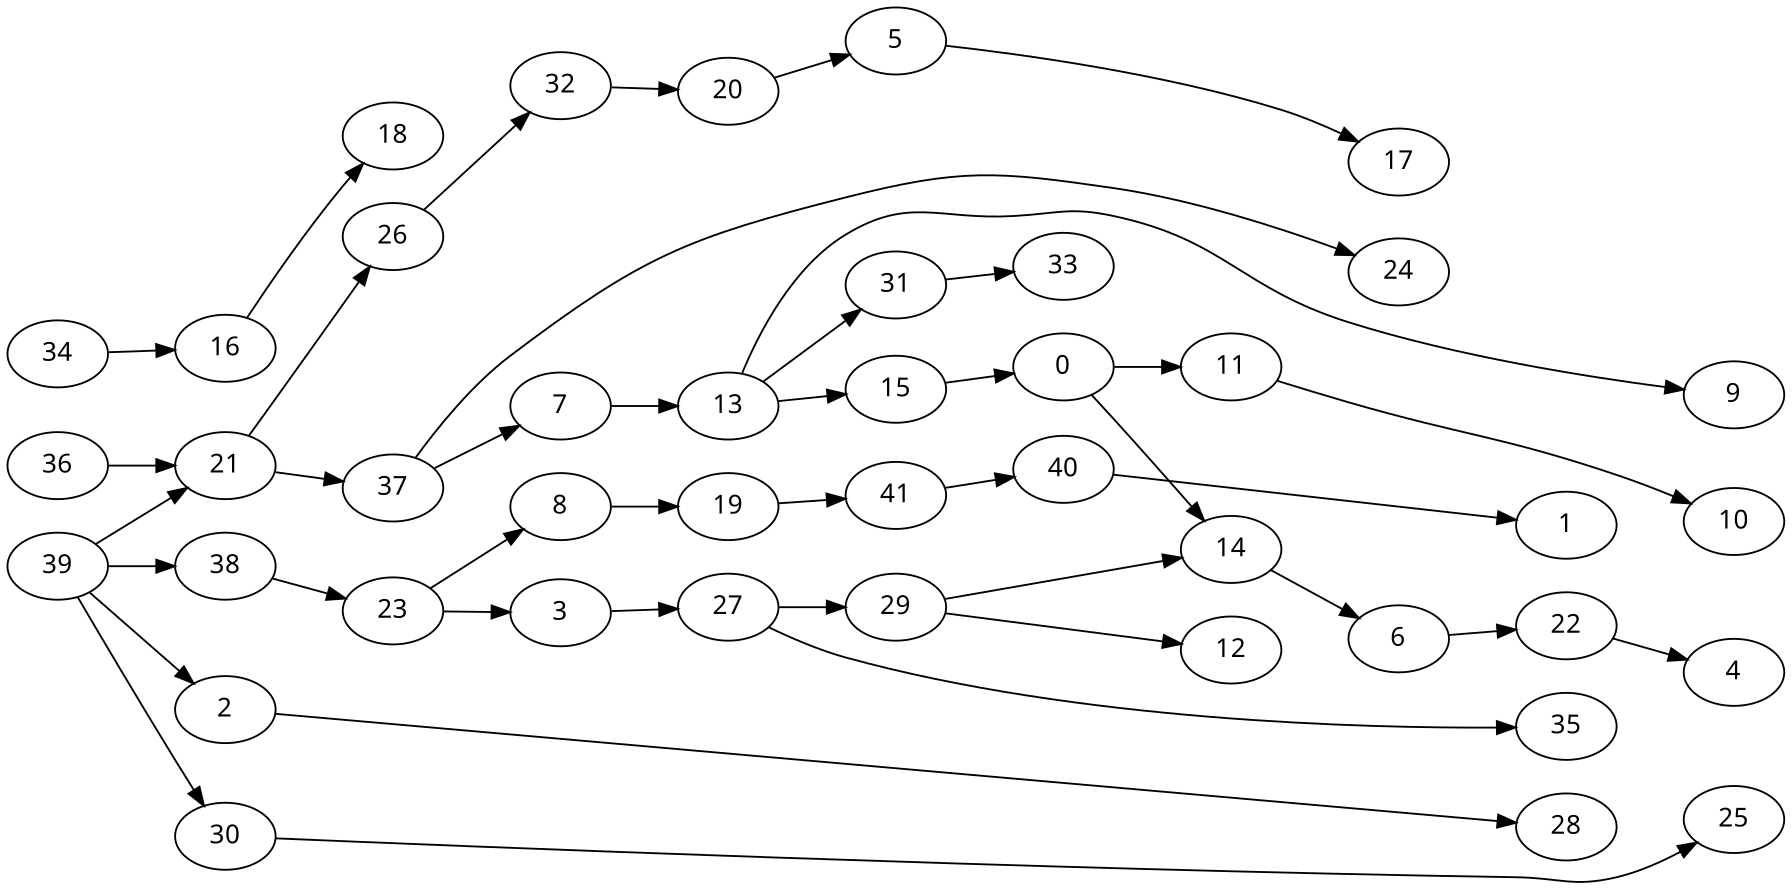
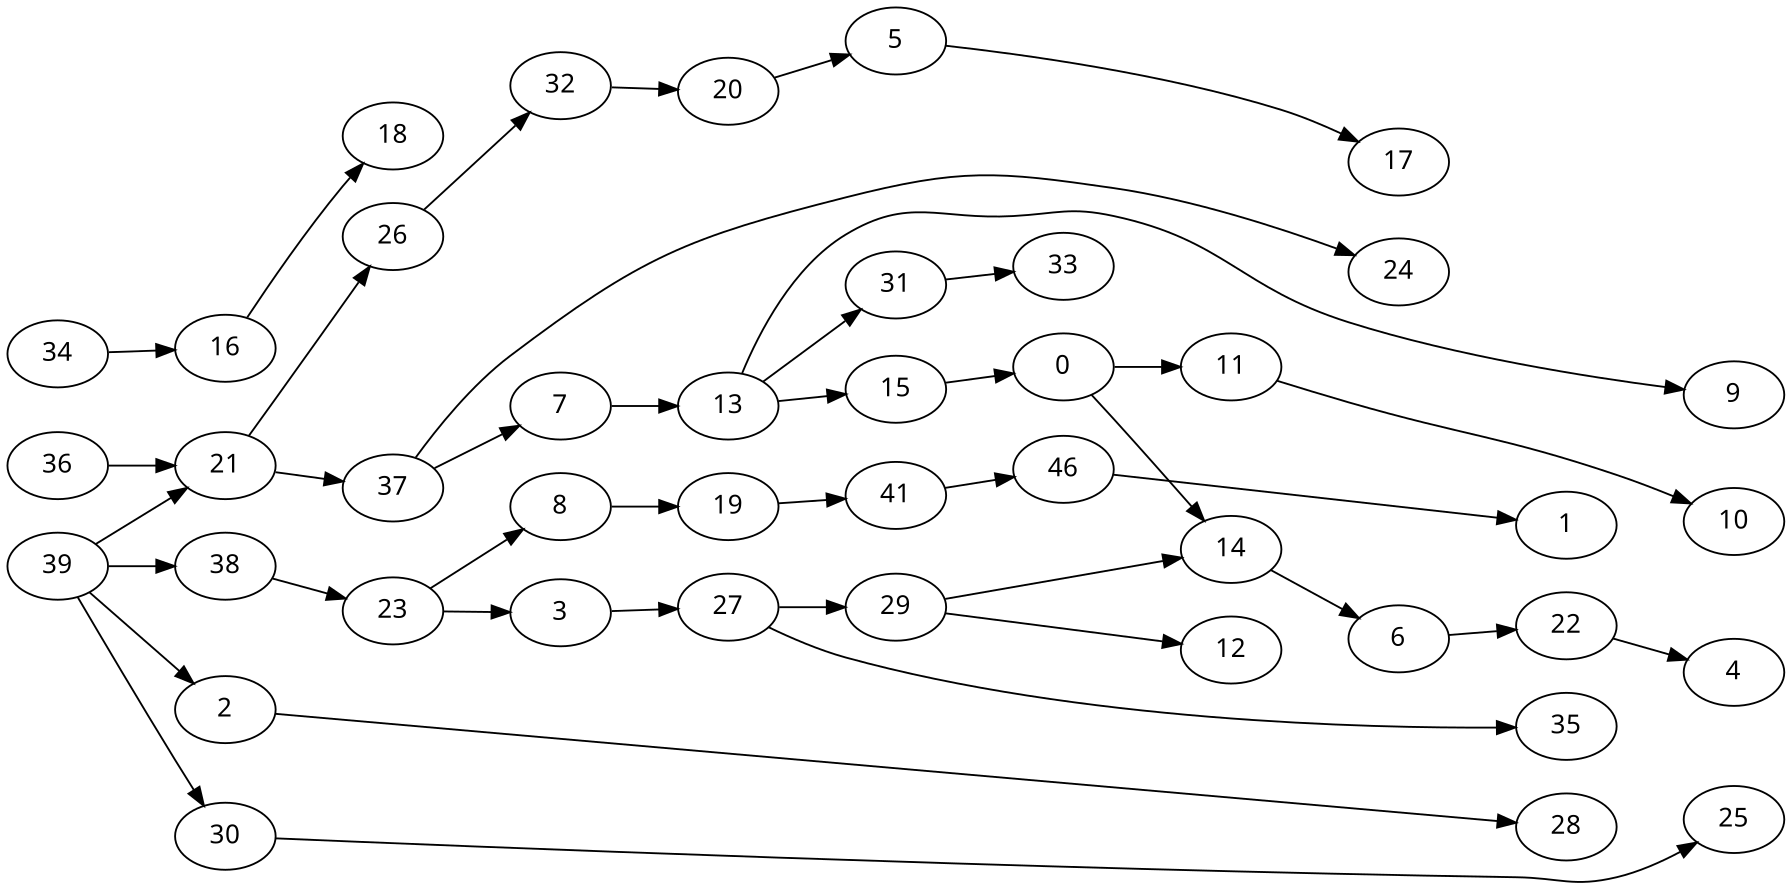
(1063, 469) -> (1063, 469)
